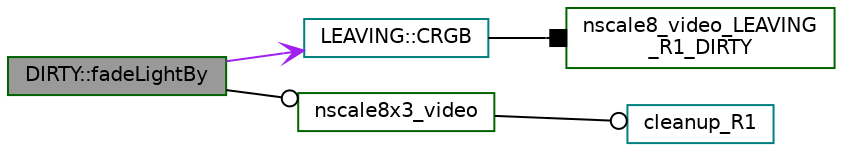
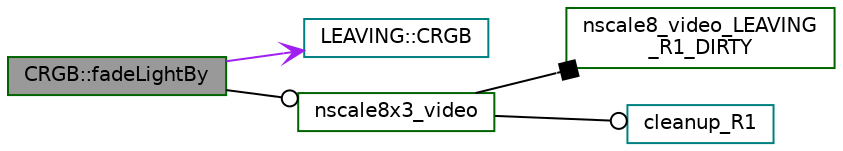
(517, 38) -> (516, 83)
(117, 76) -> (117, 76)
